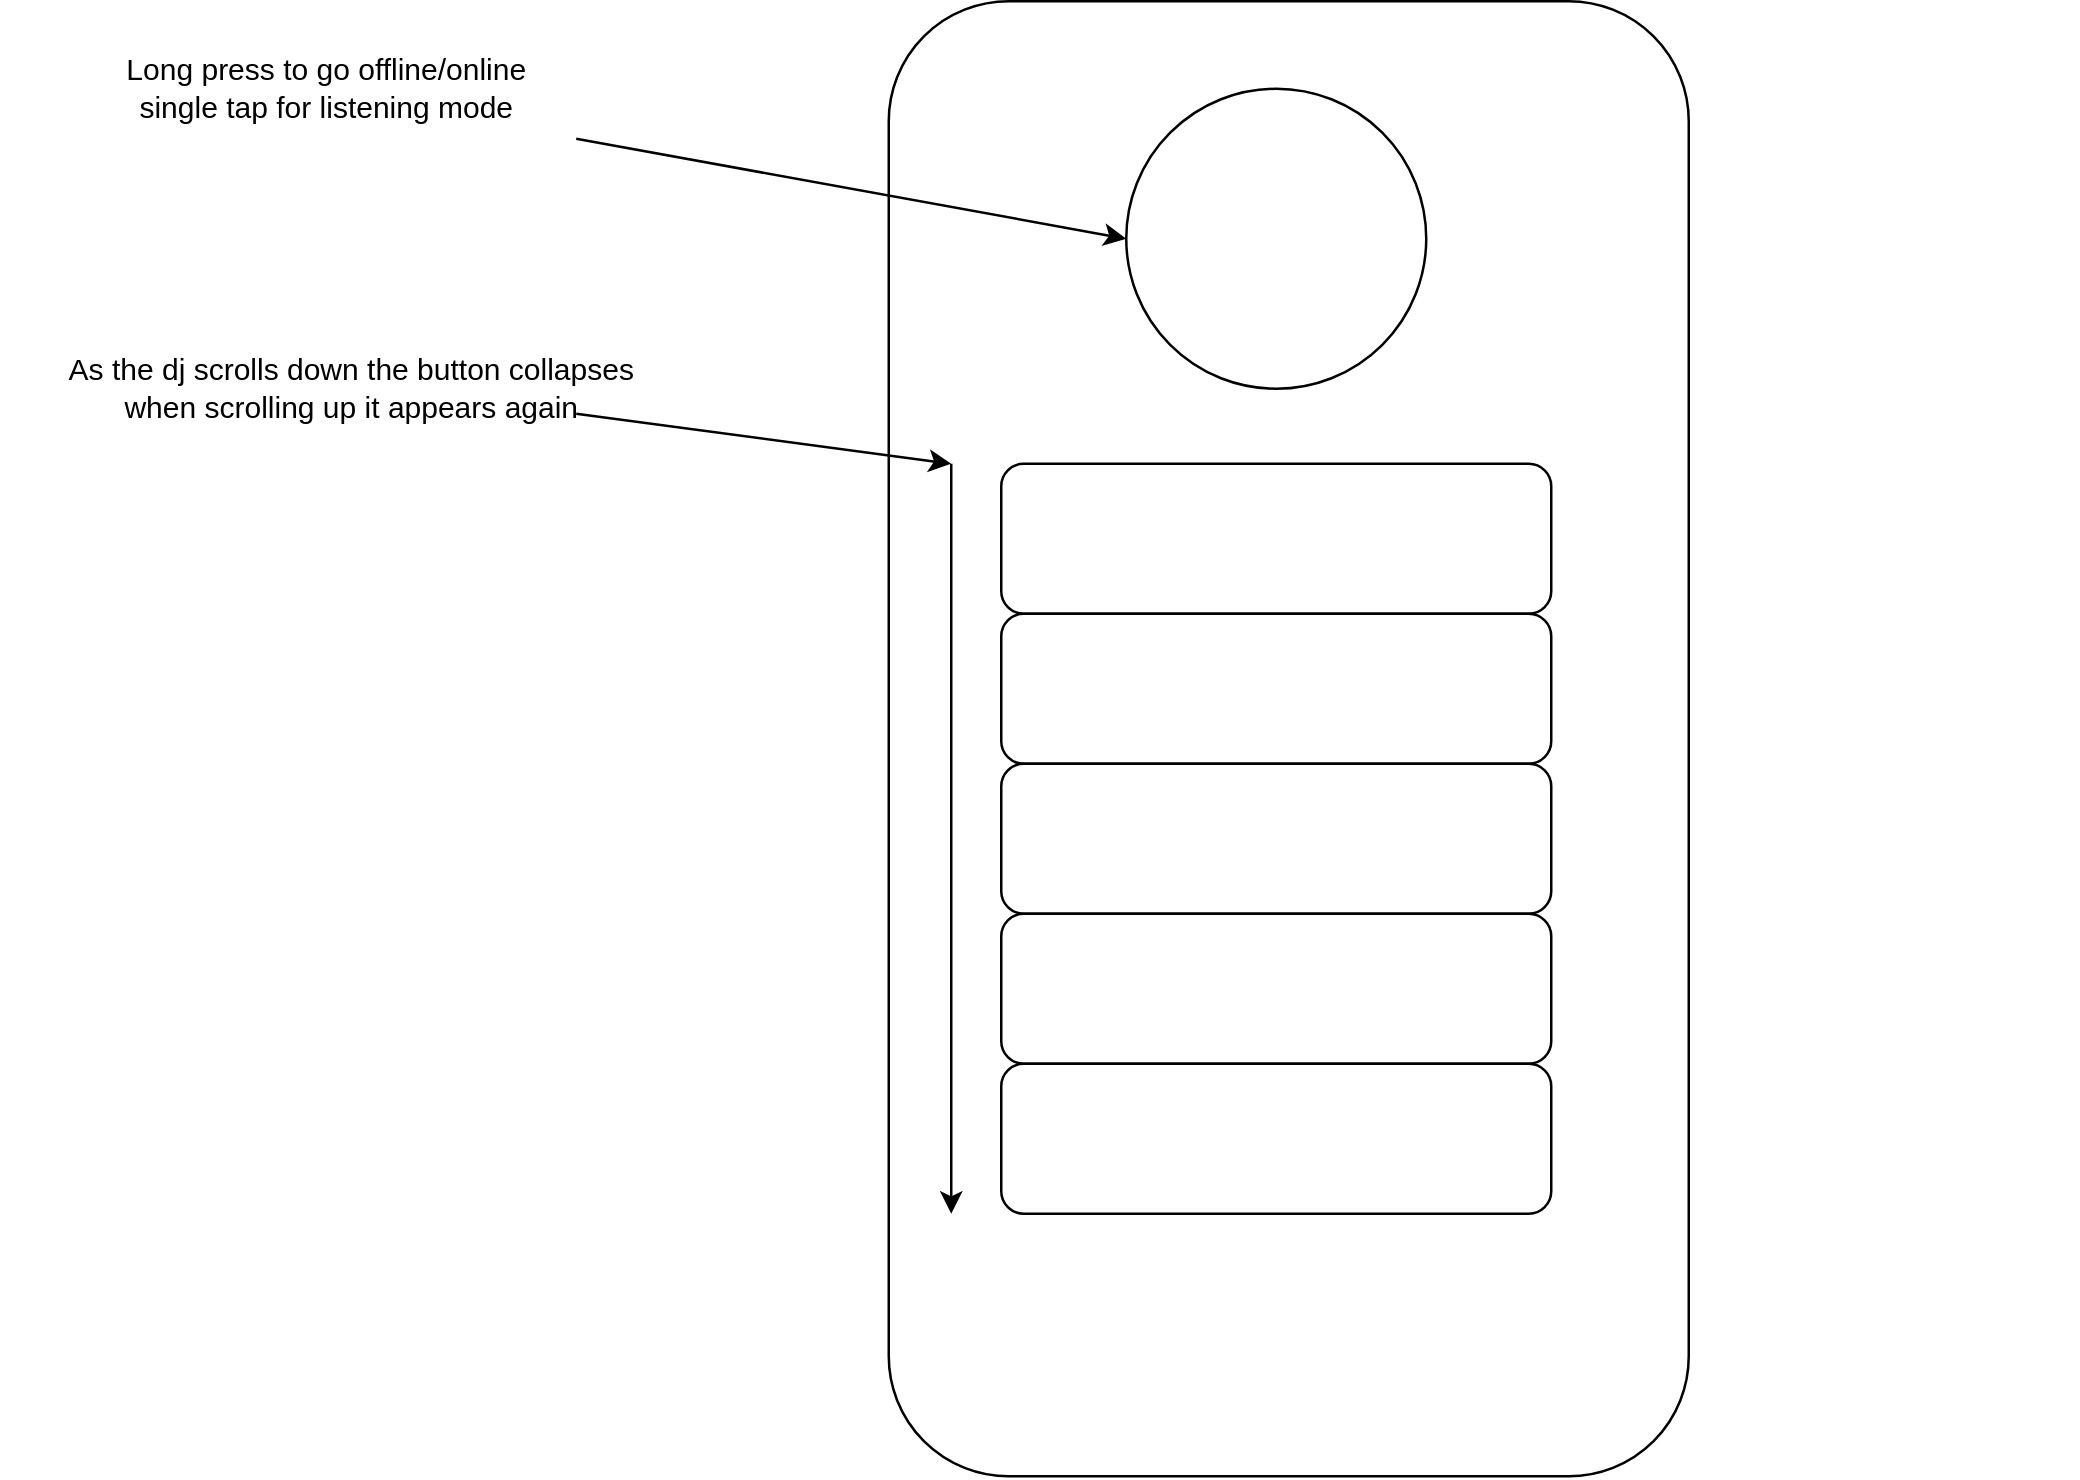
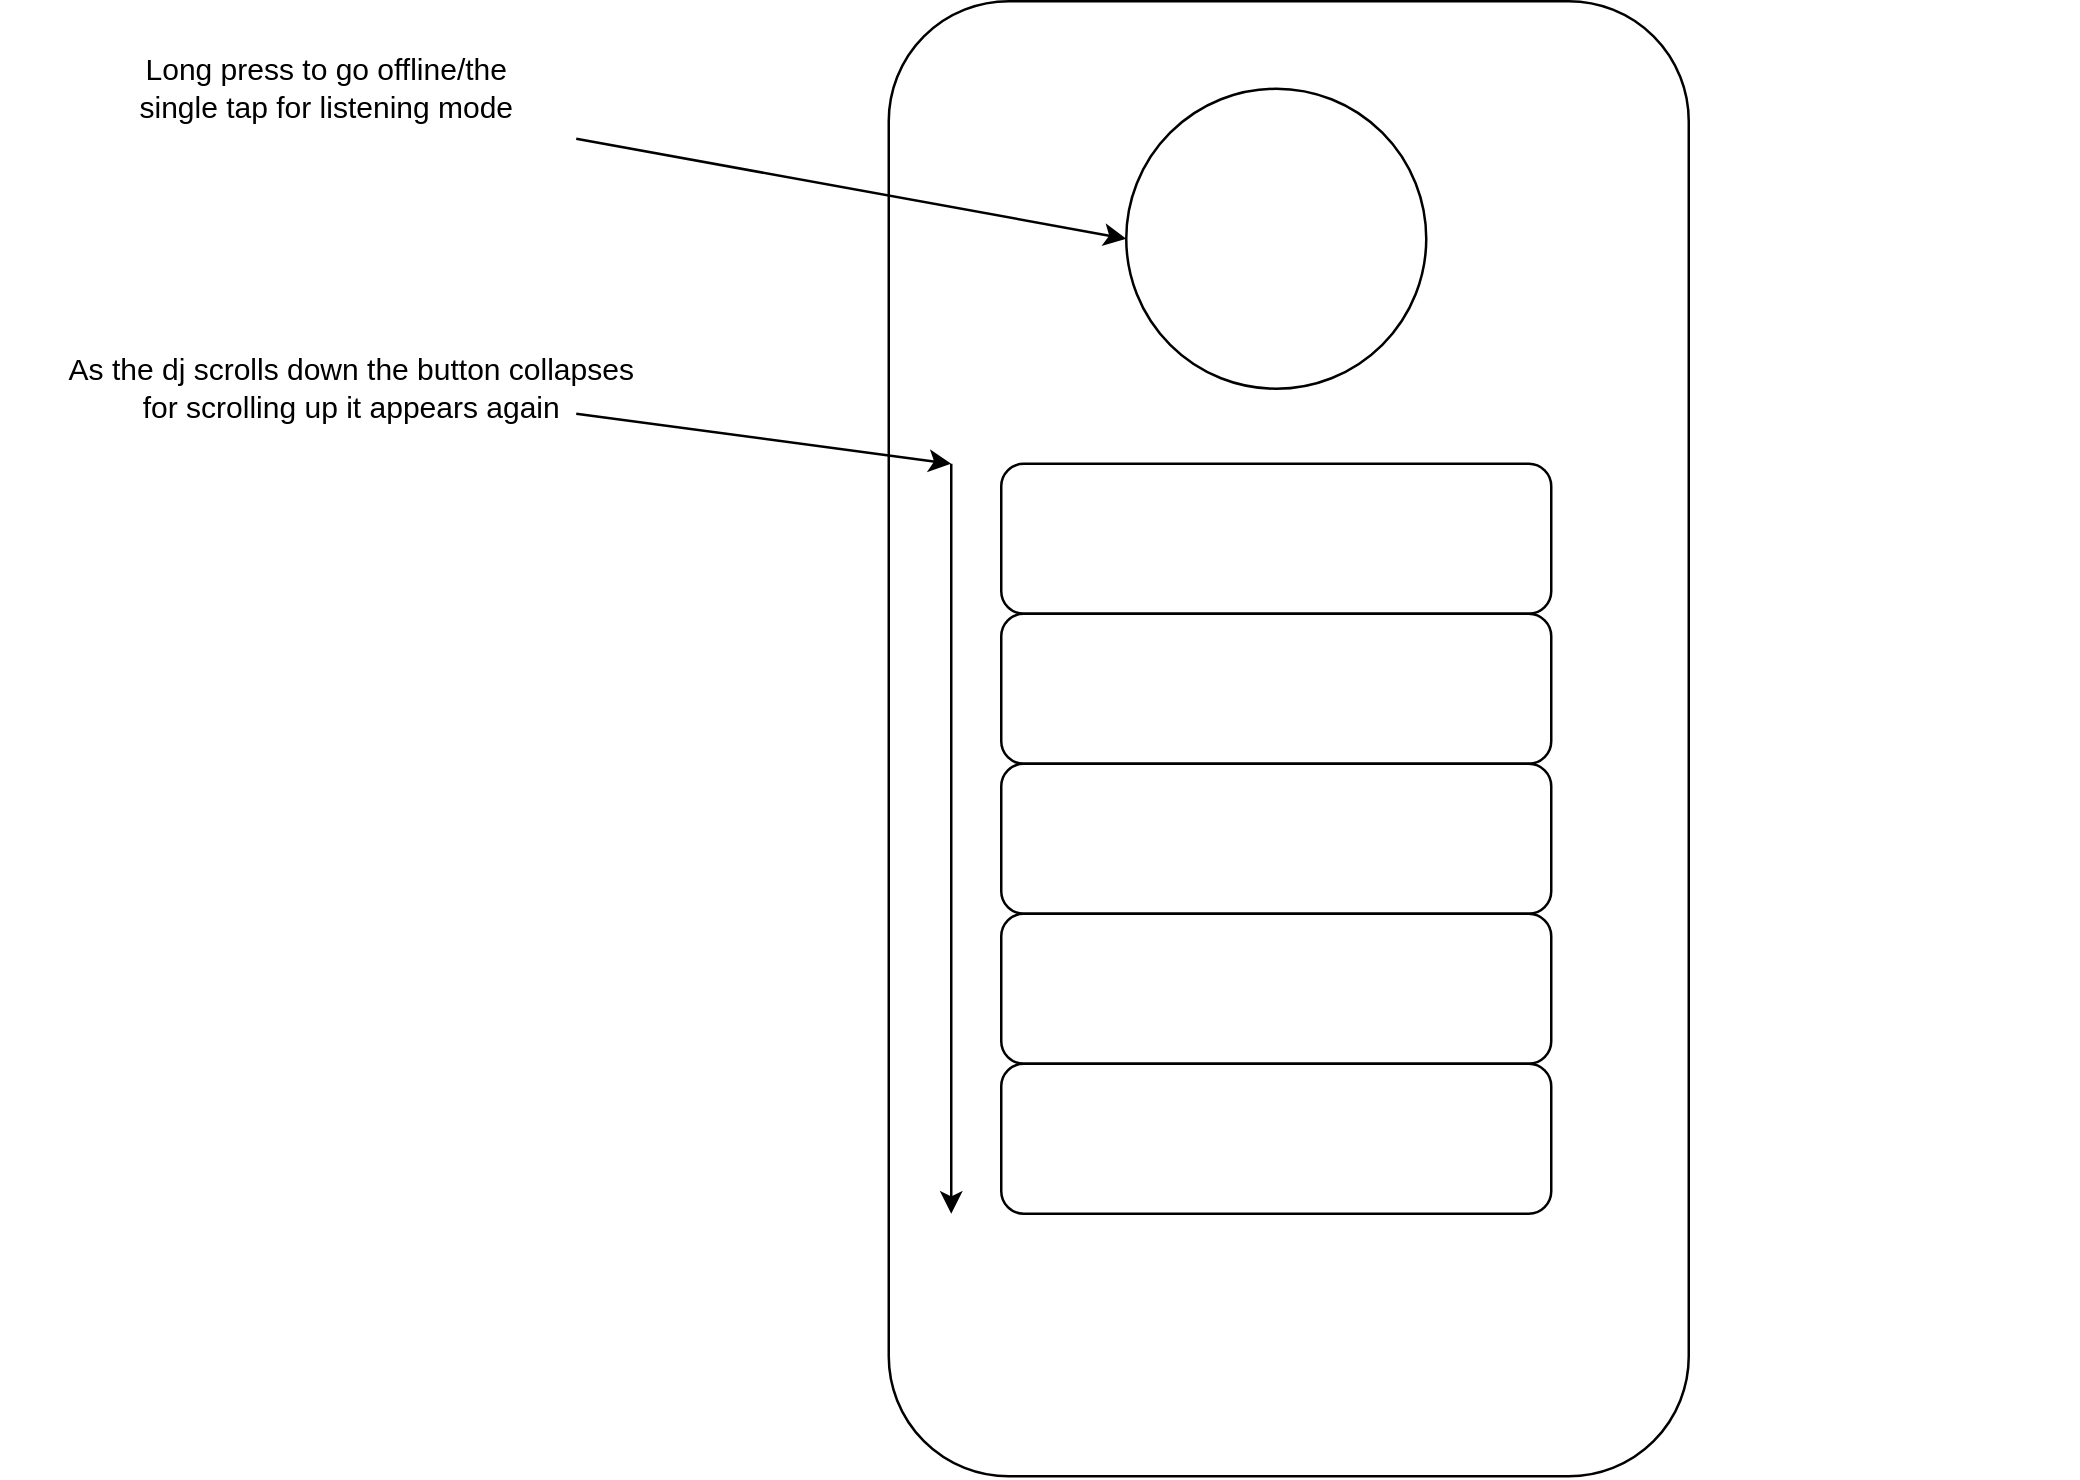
(328, 89) -> (328, 89)
(353, 389) -> (353, 389)
